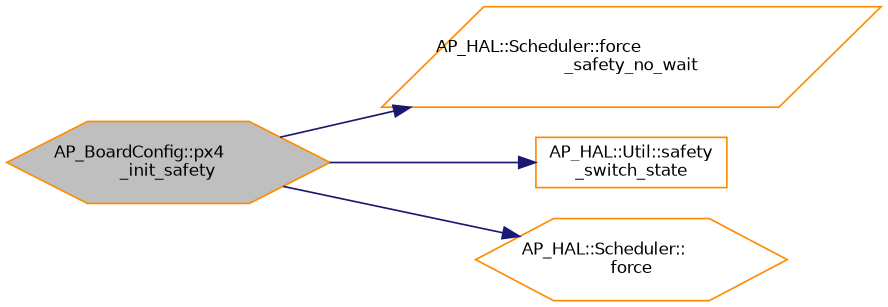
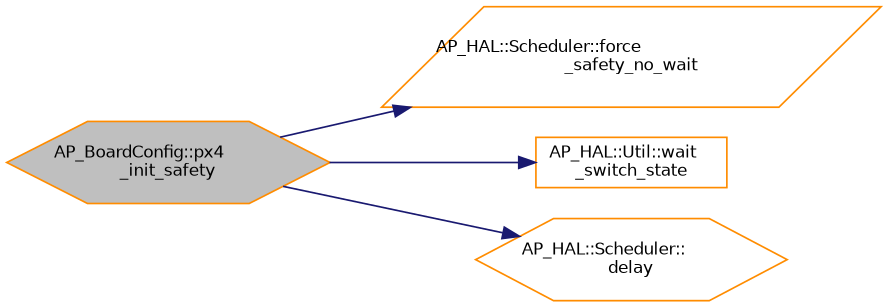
(631, 162) -> (631, 162)
(631, 260) -> (631, 260)
